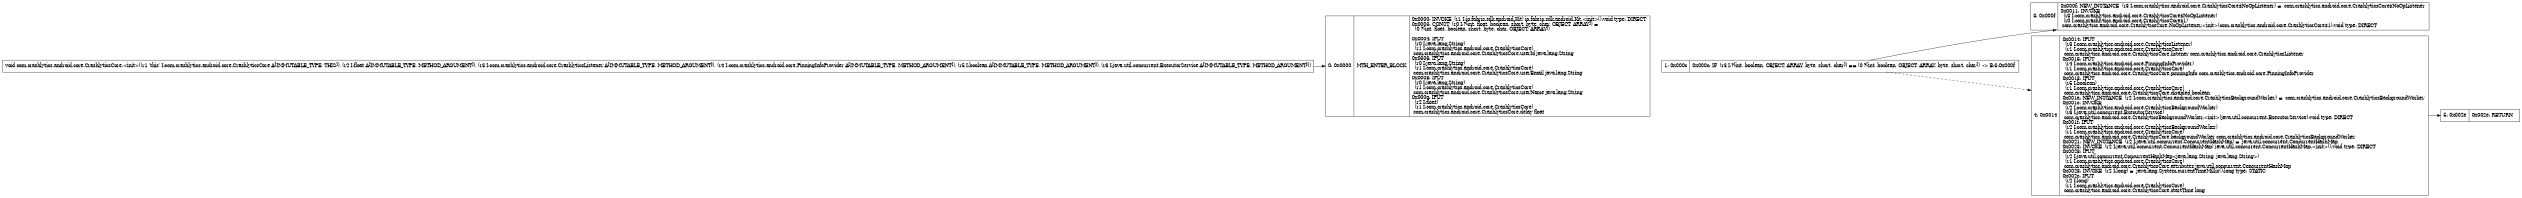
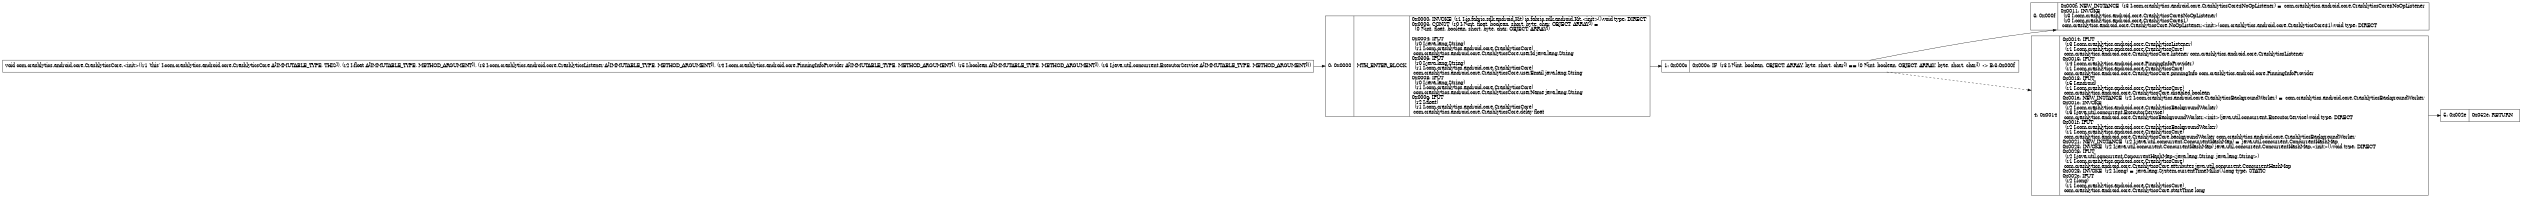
none -> (1654, 66)
(2080, 84) -> (2080, 84)
(2494, 115) -> (2494, 115)
